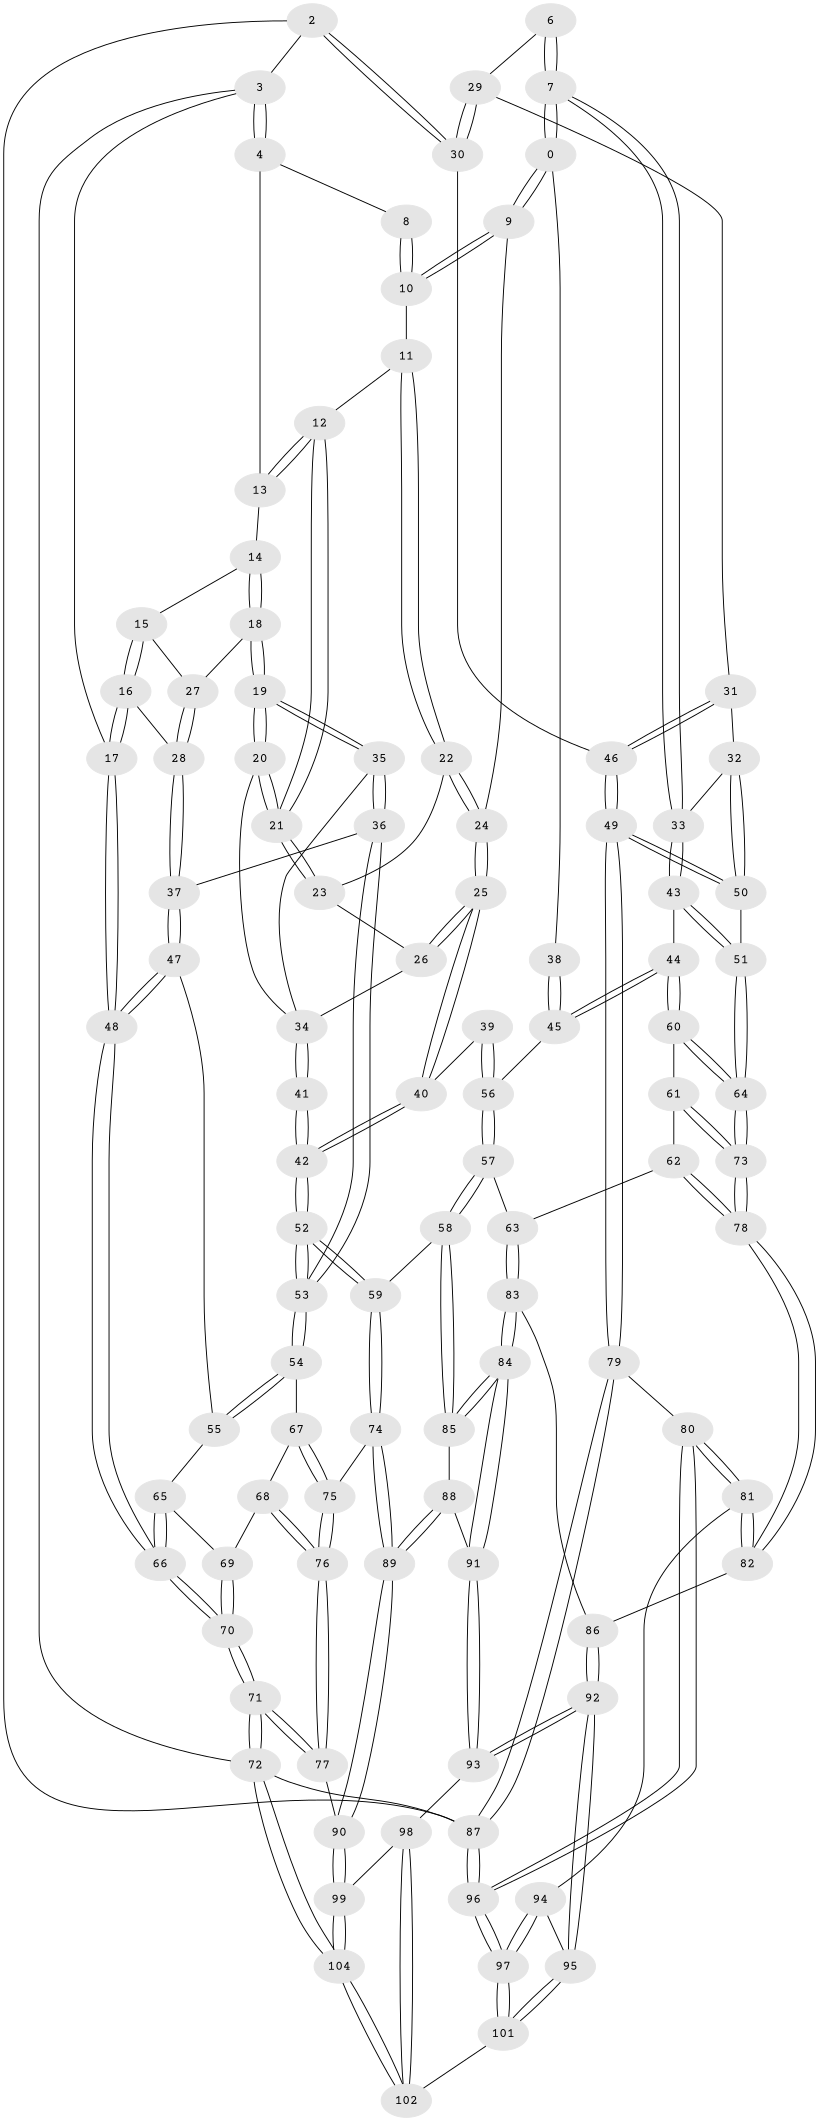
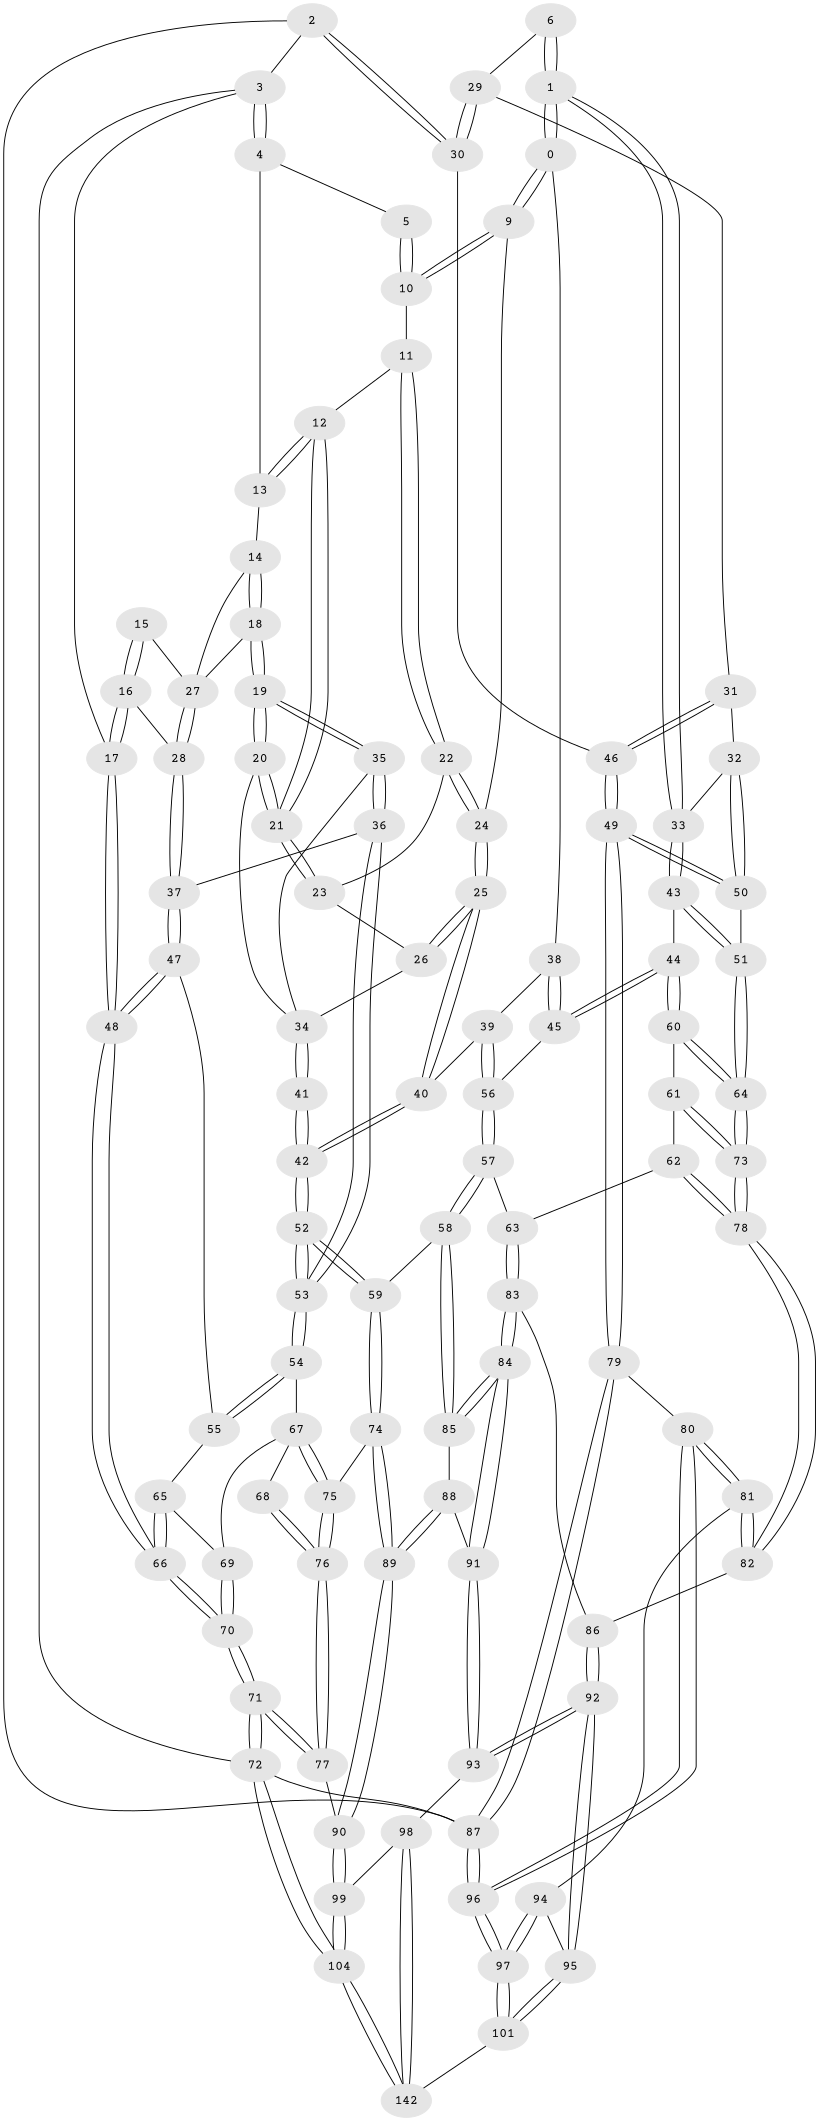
(551, 88) -> (551, 88)
(406, 222) -> (406, 222)
(198, 591) -> (215, 621)
none -> (521, 993)
(245, 1530) -> (228, 1483)
(406, 2101) -> (406, 2101)
